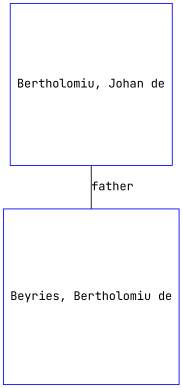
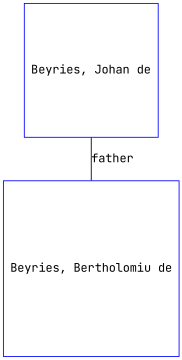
(91, 84) -> (91, 70)
